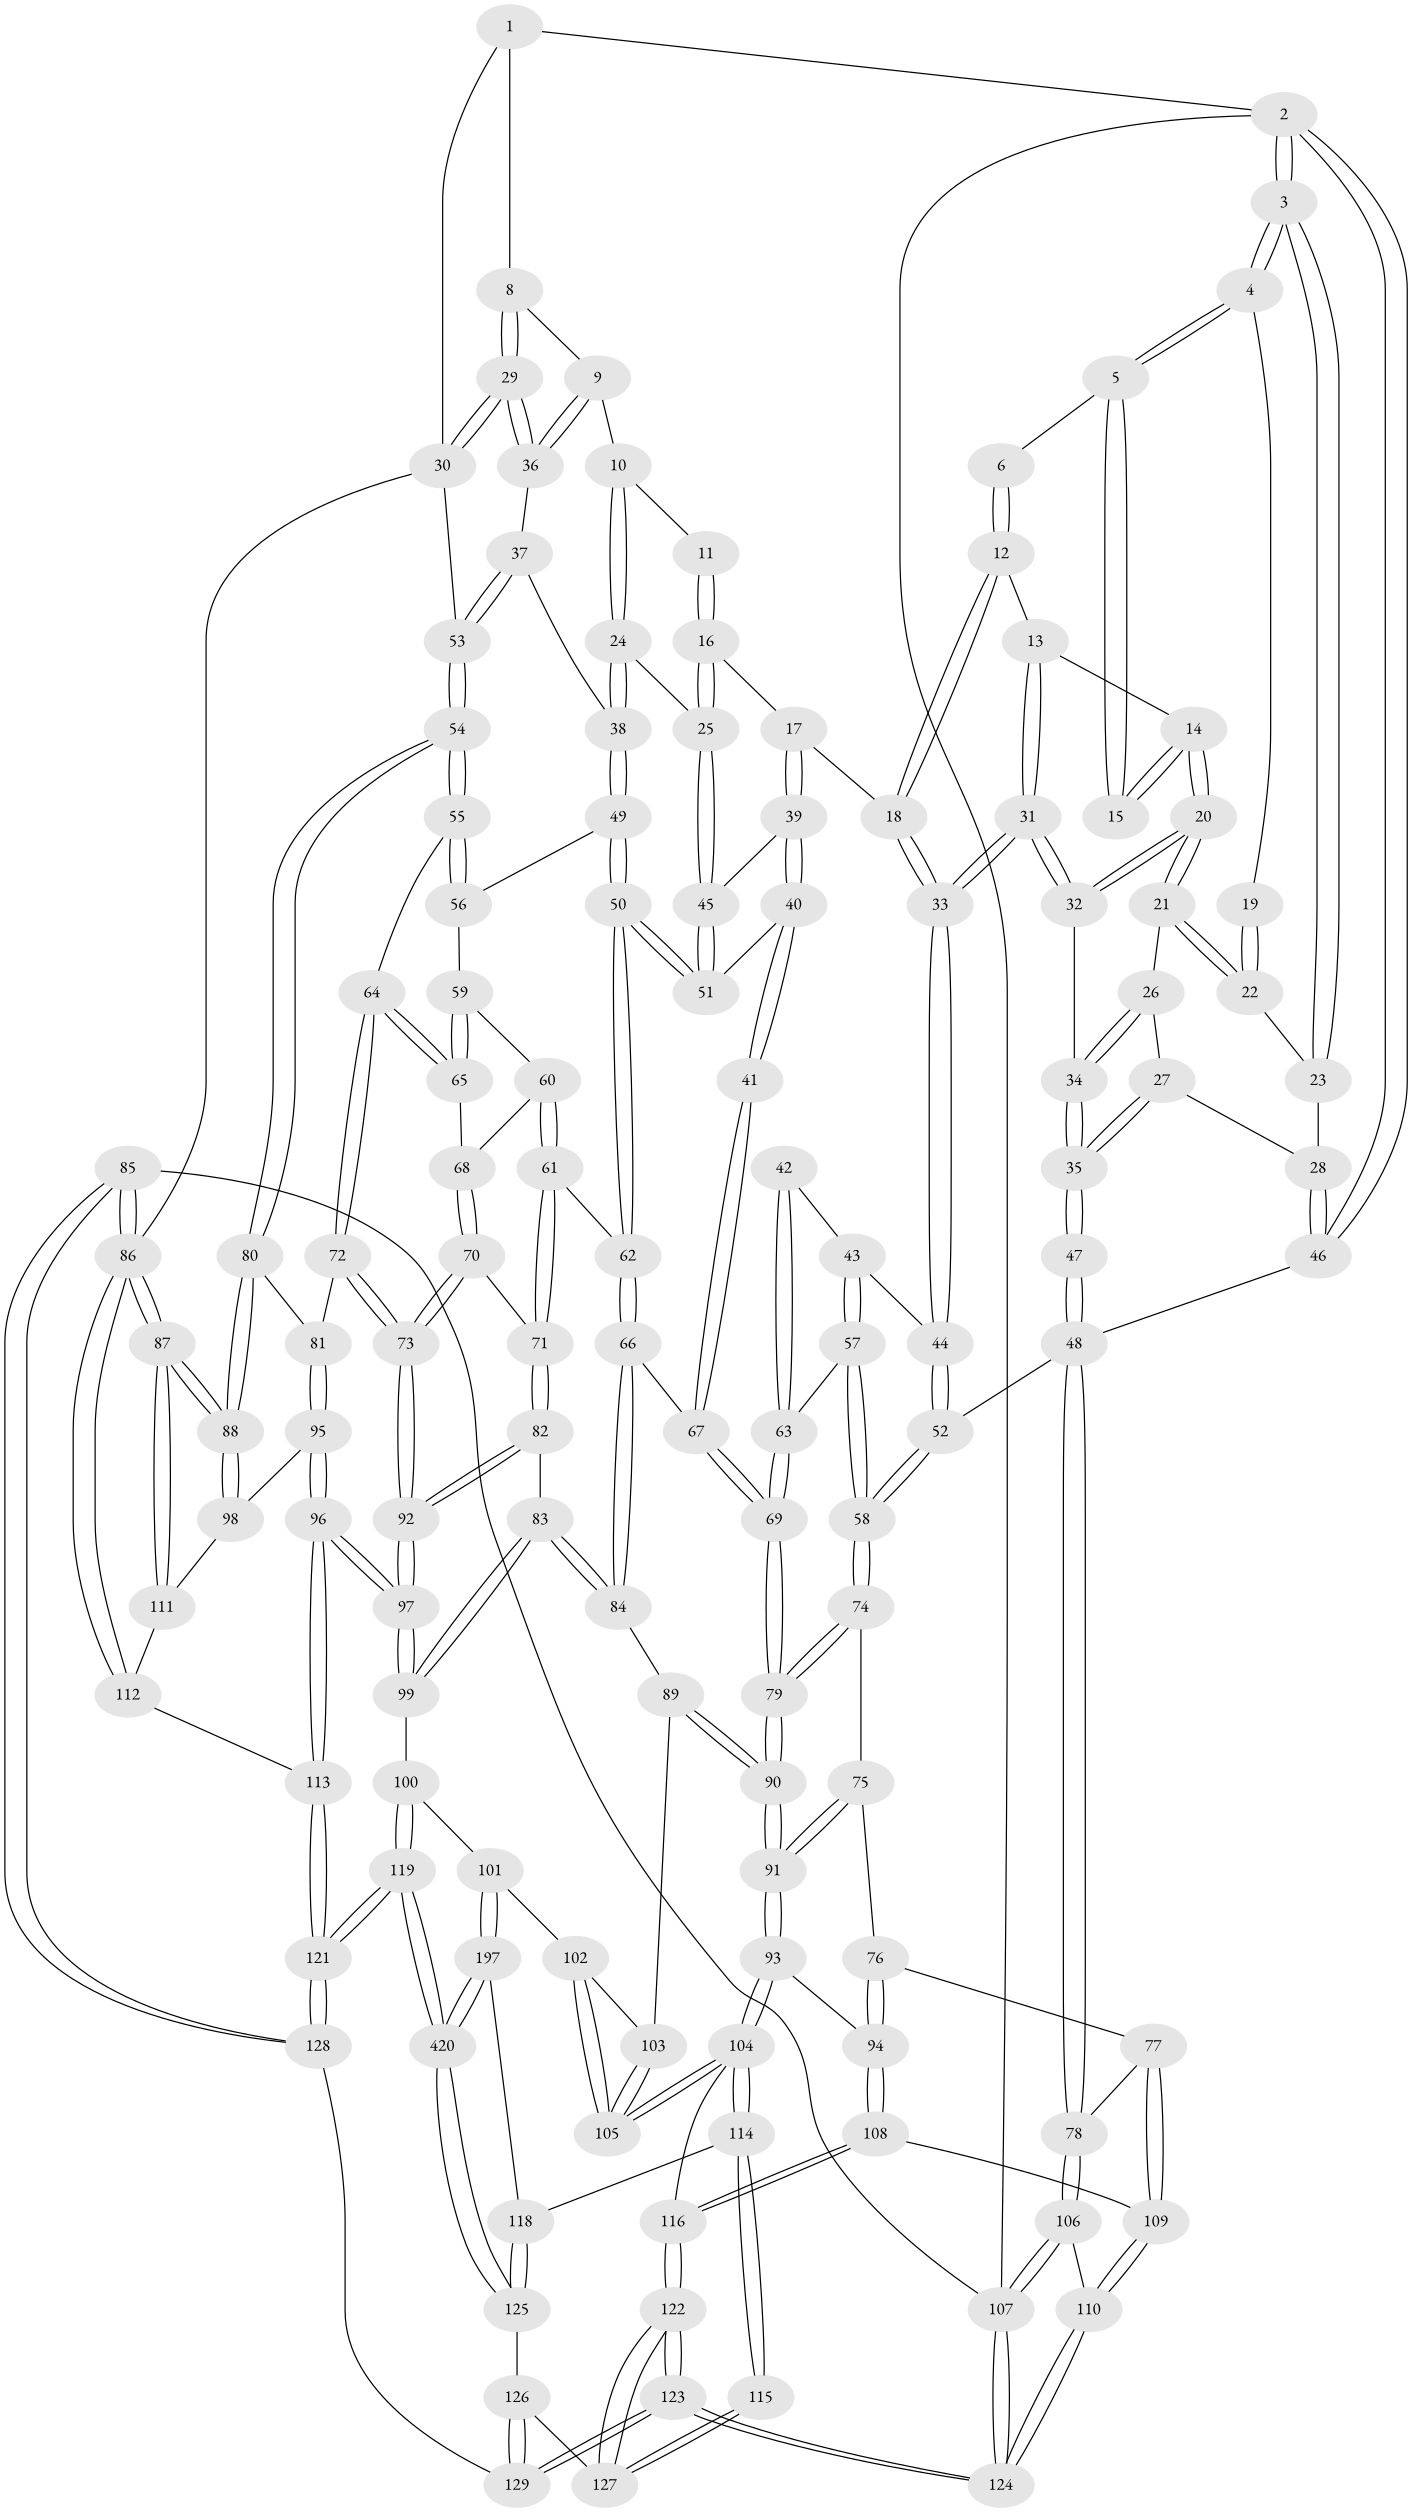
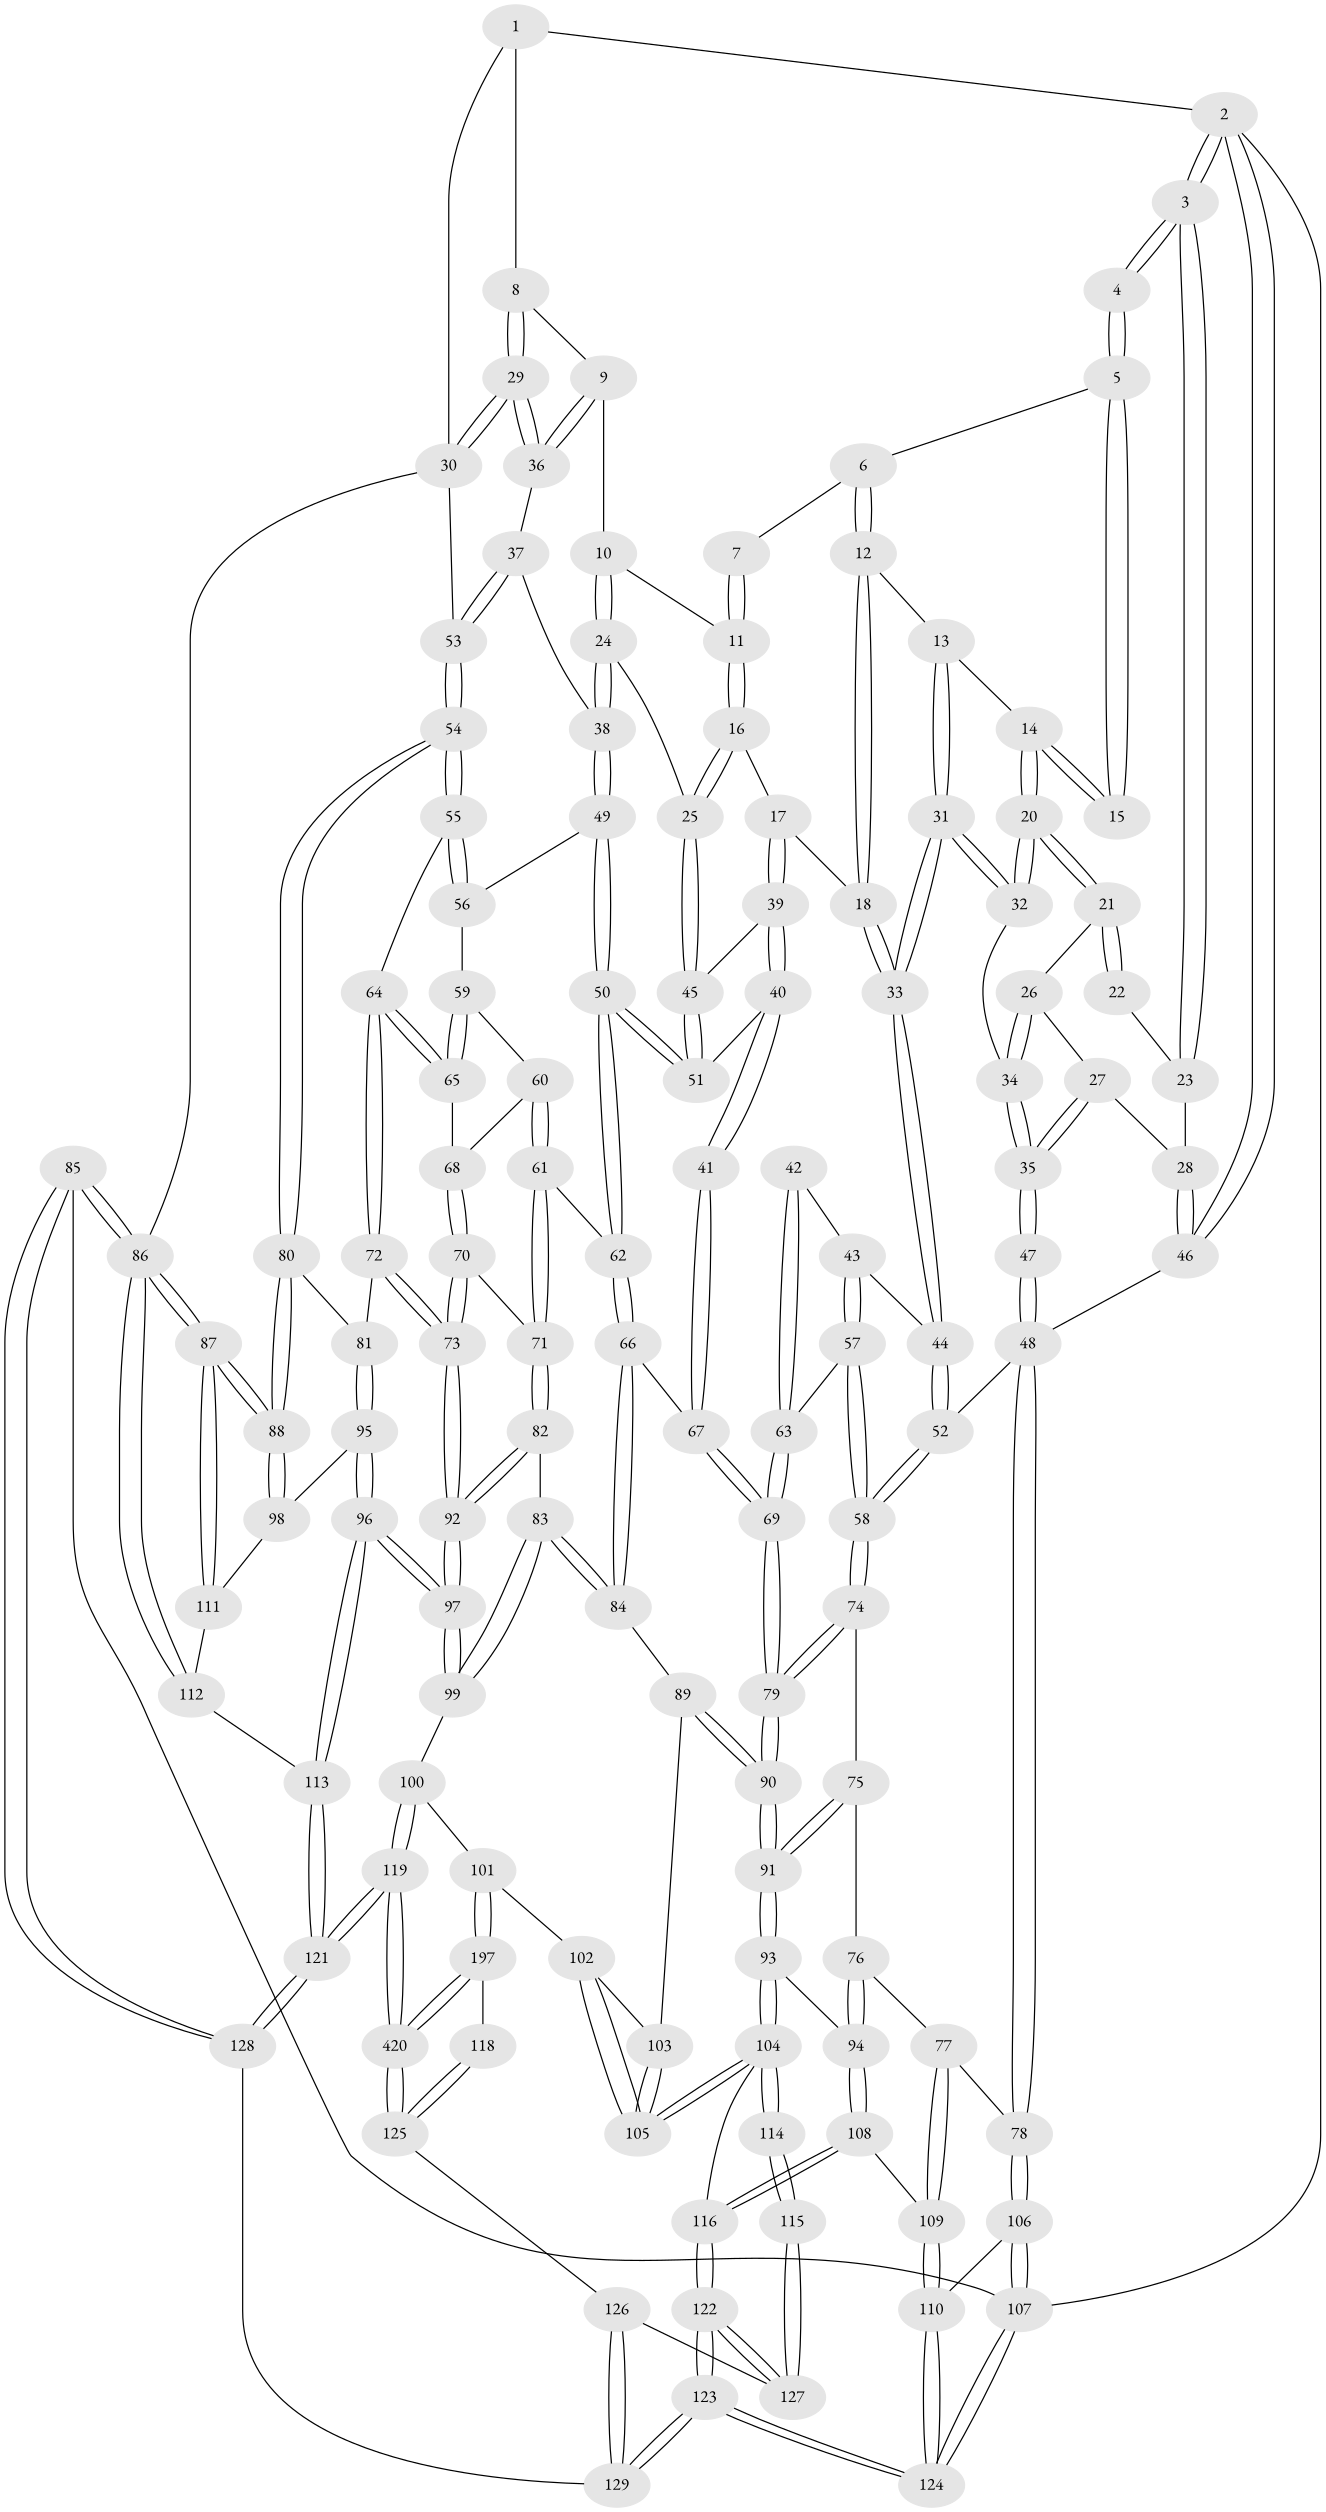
none -> (737, 554)
(1250, 905) -> none
(631, 2178) -> none
